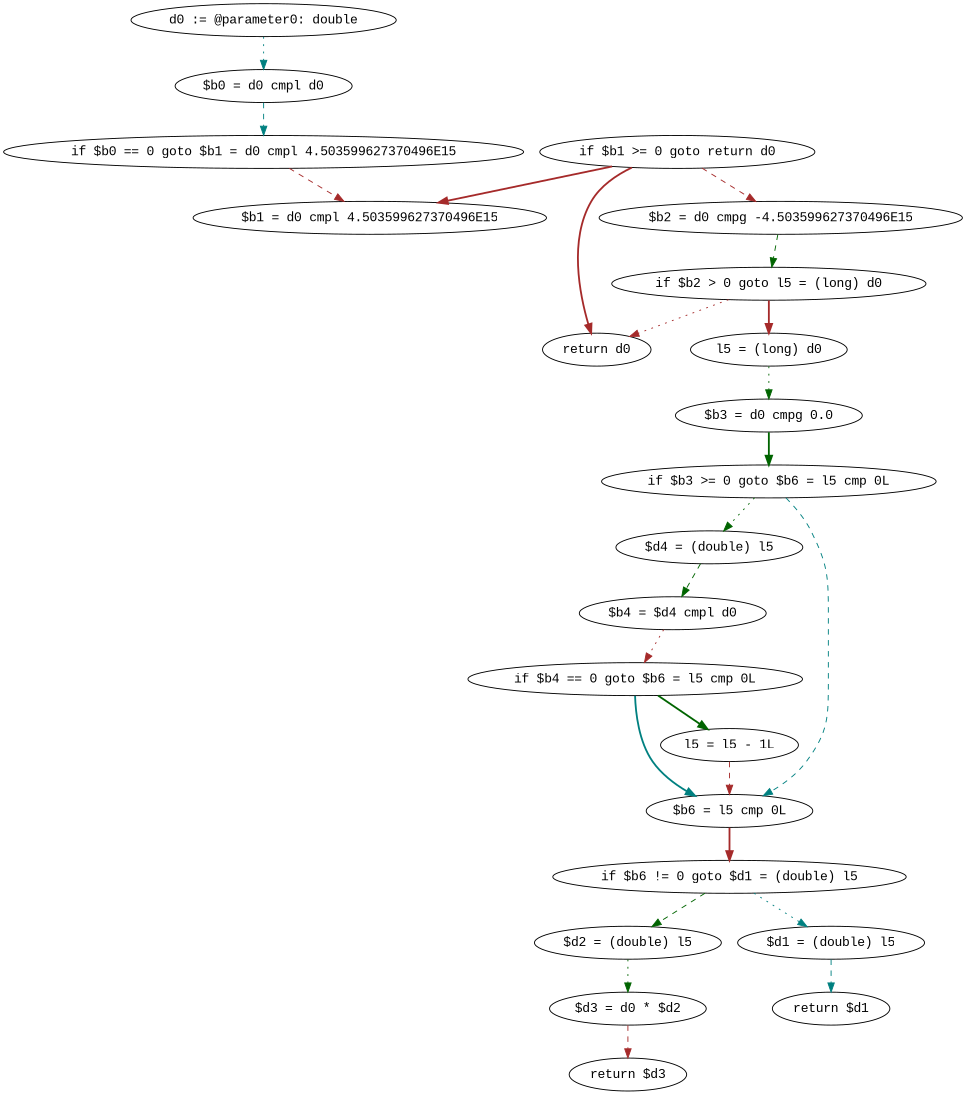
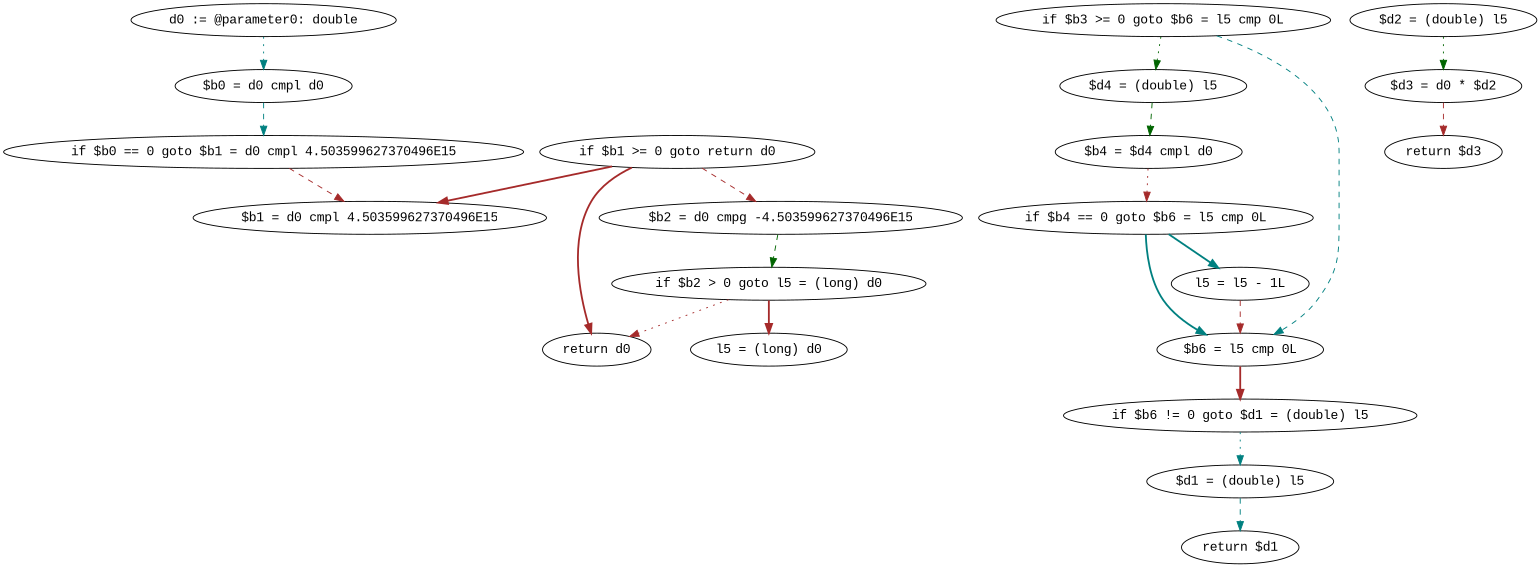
(769, 416) -> none
(679, 710) -> (1190, 248)
(682, 908) -> none
